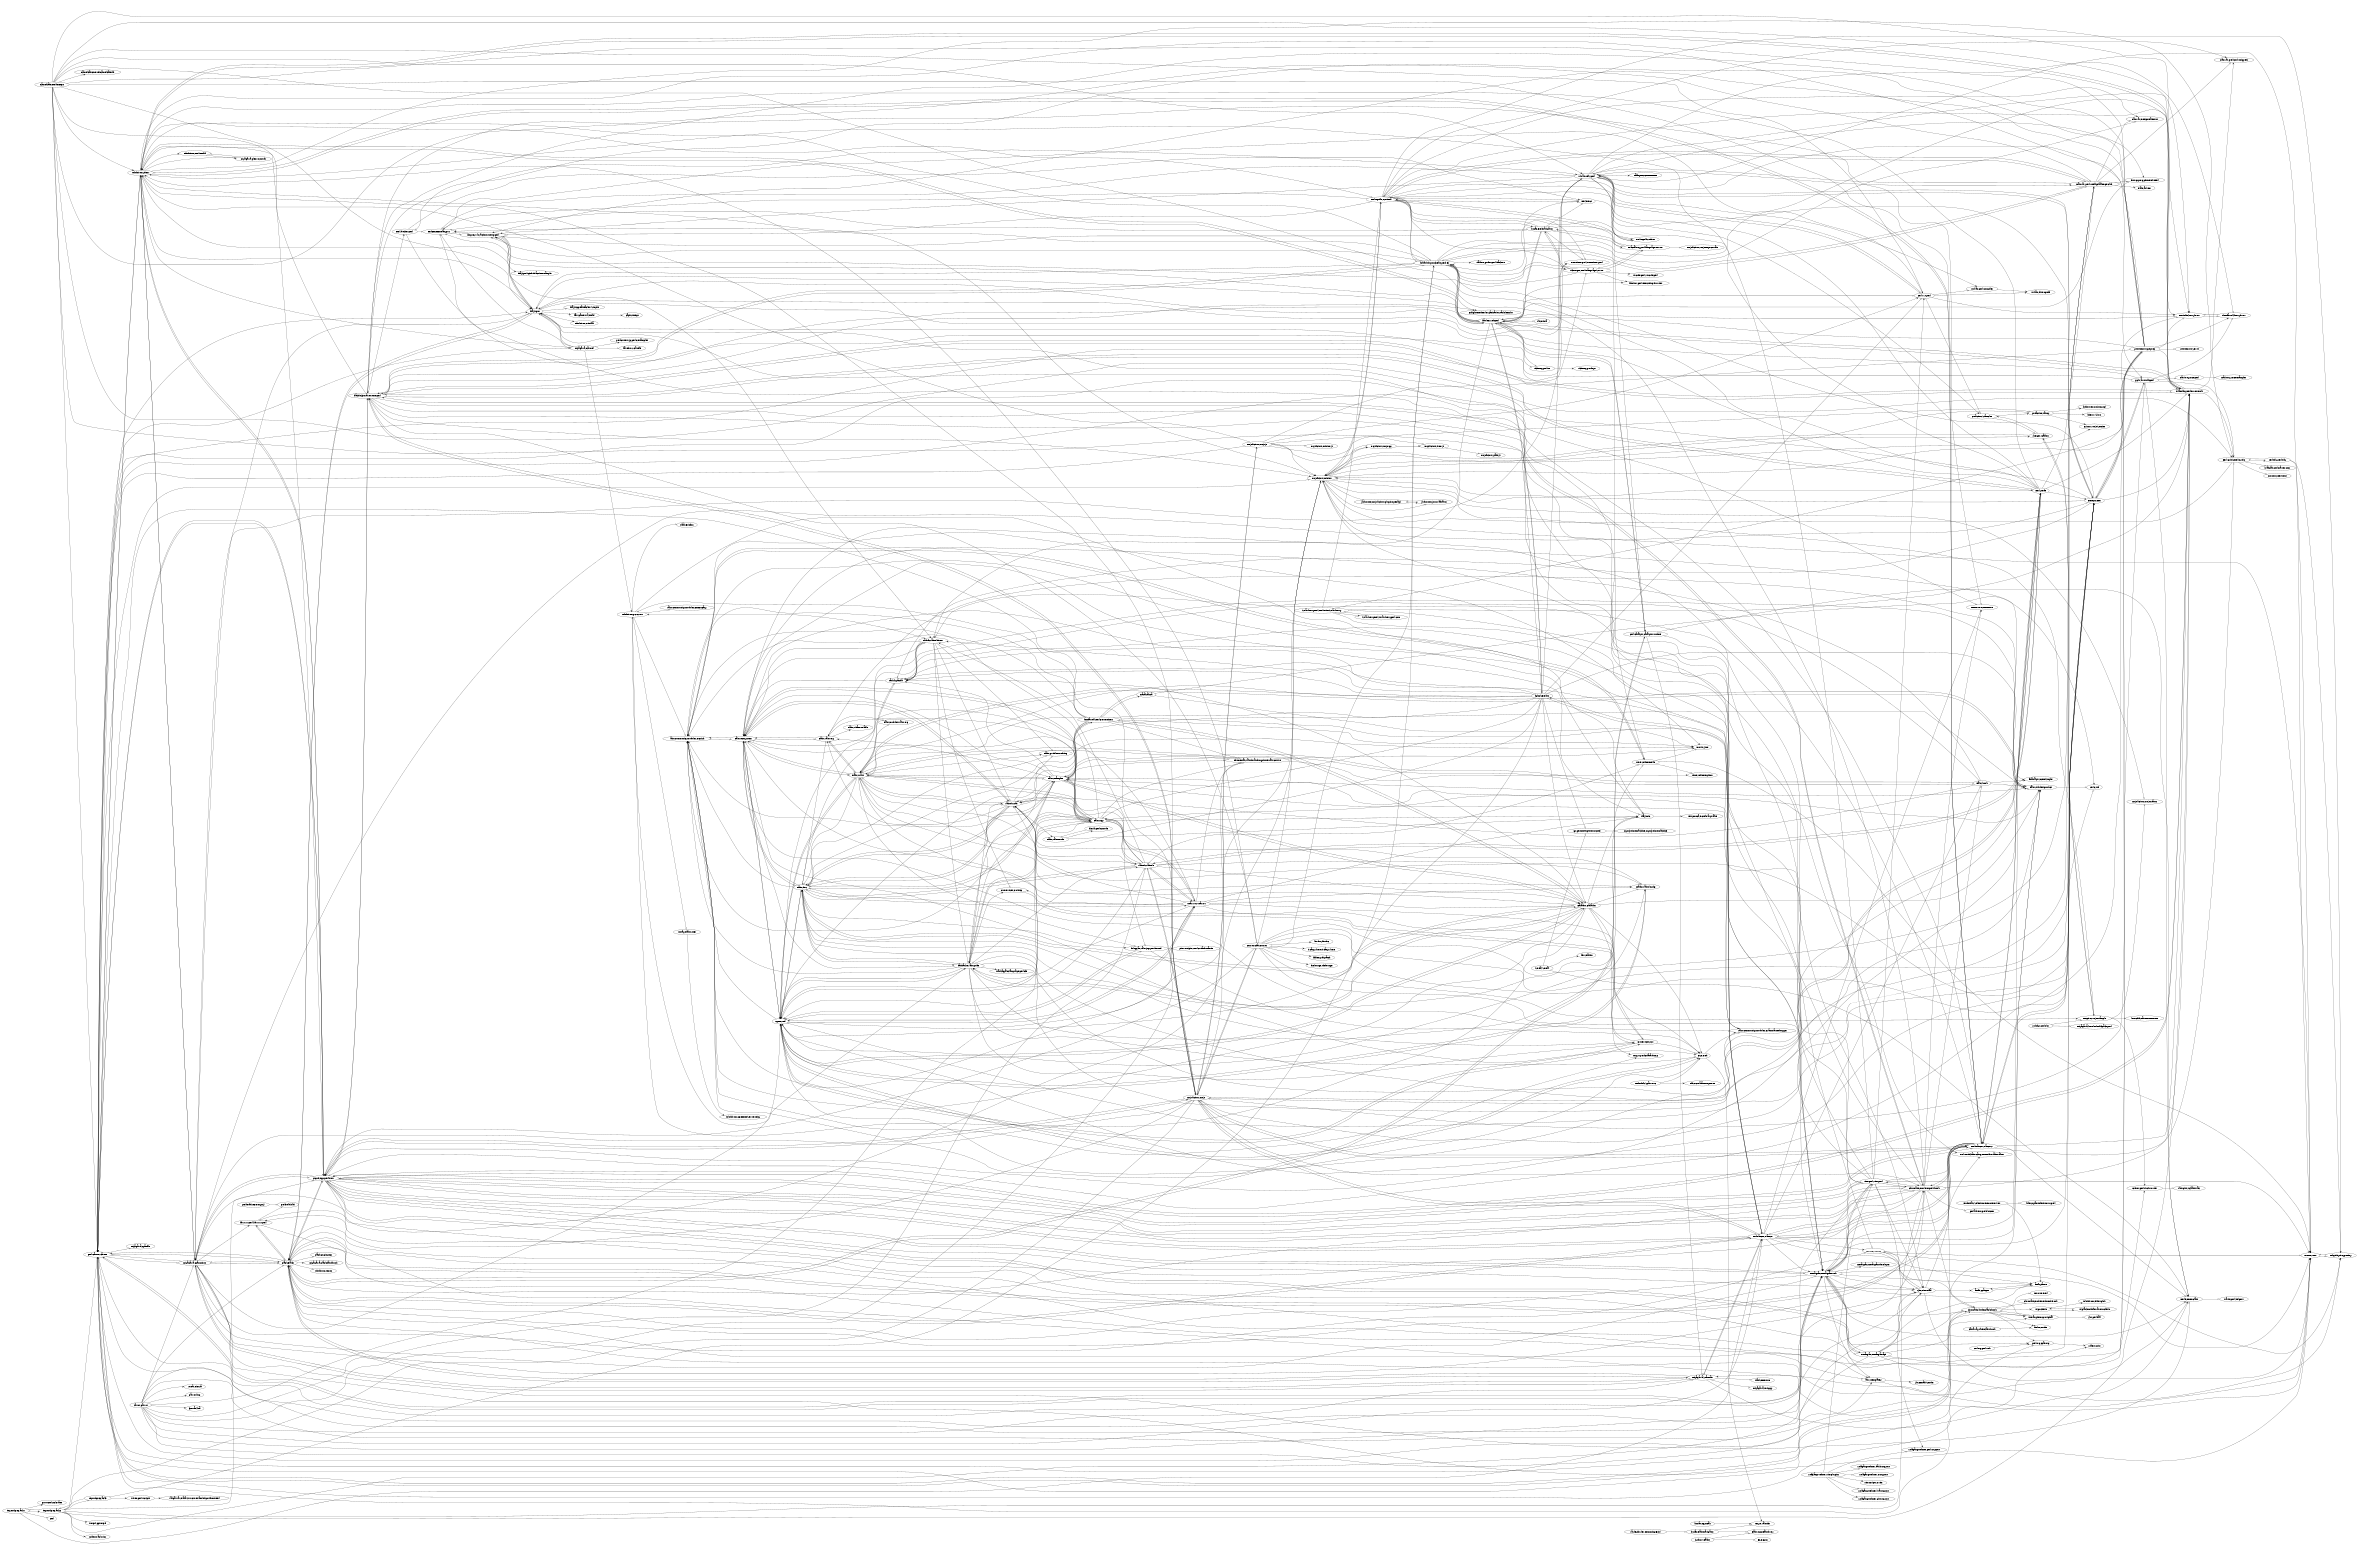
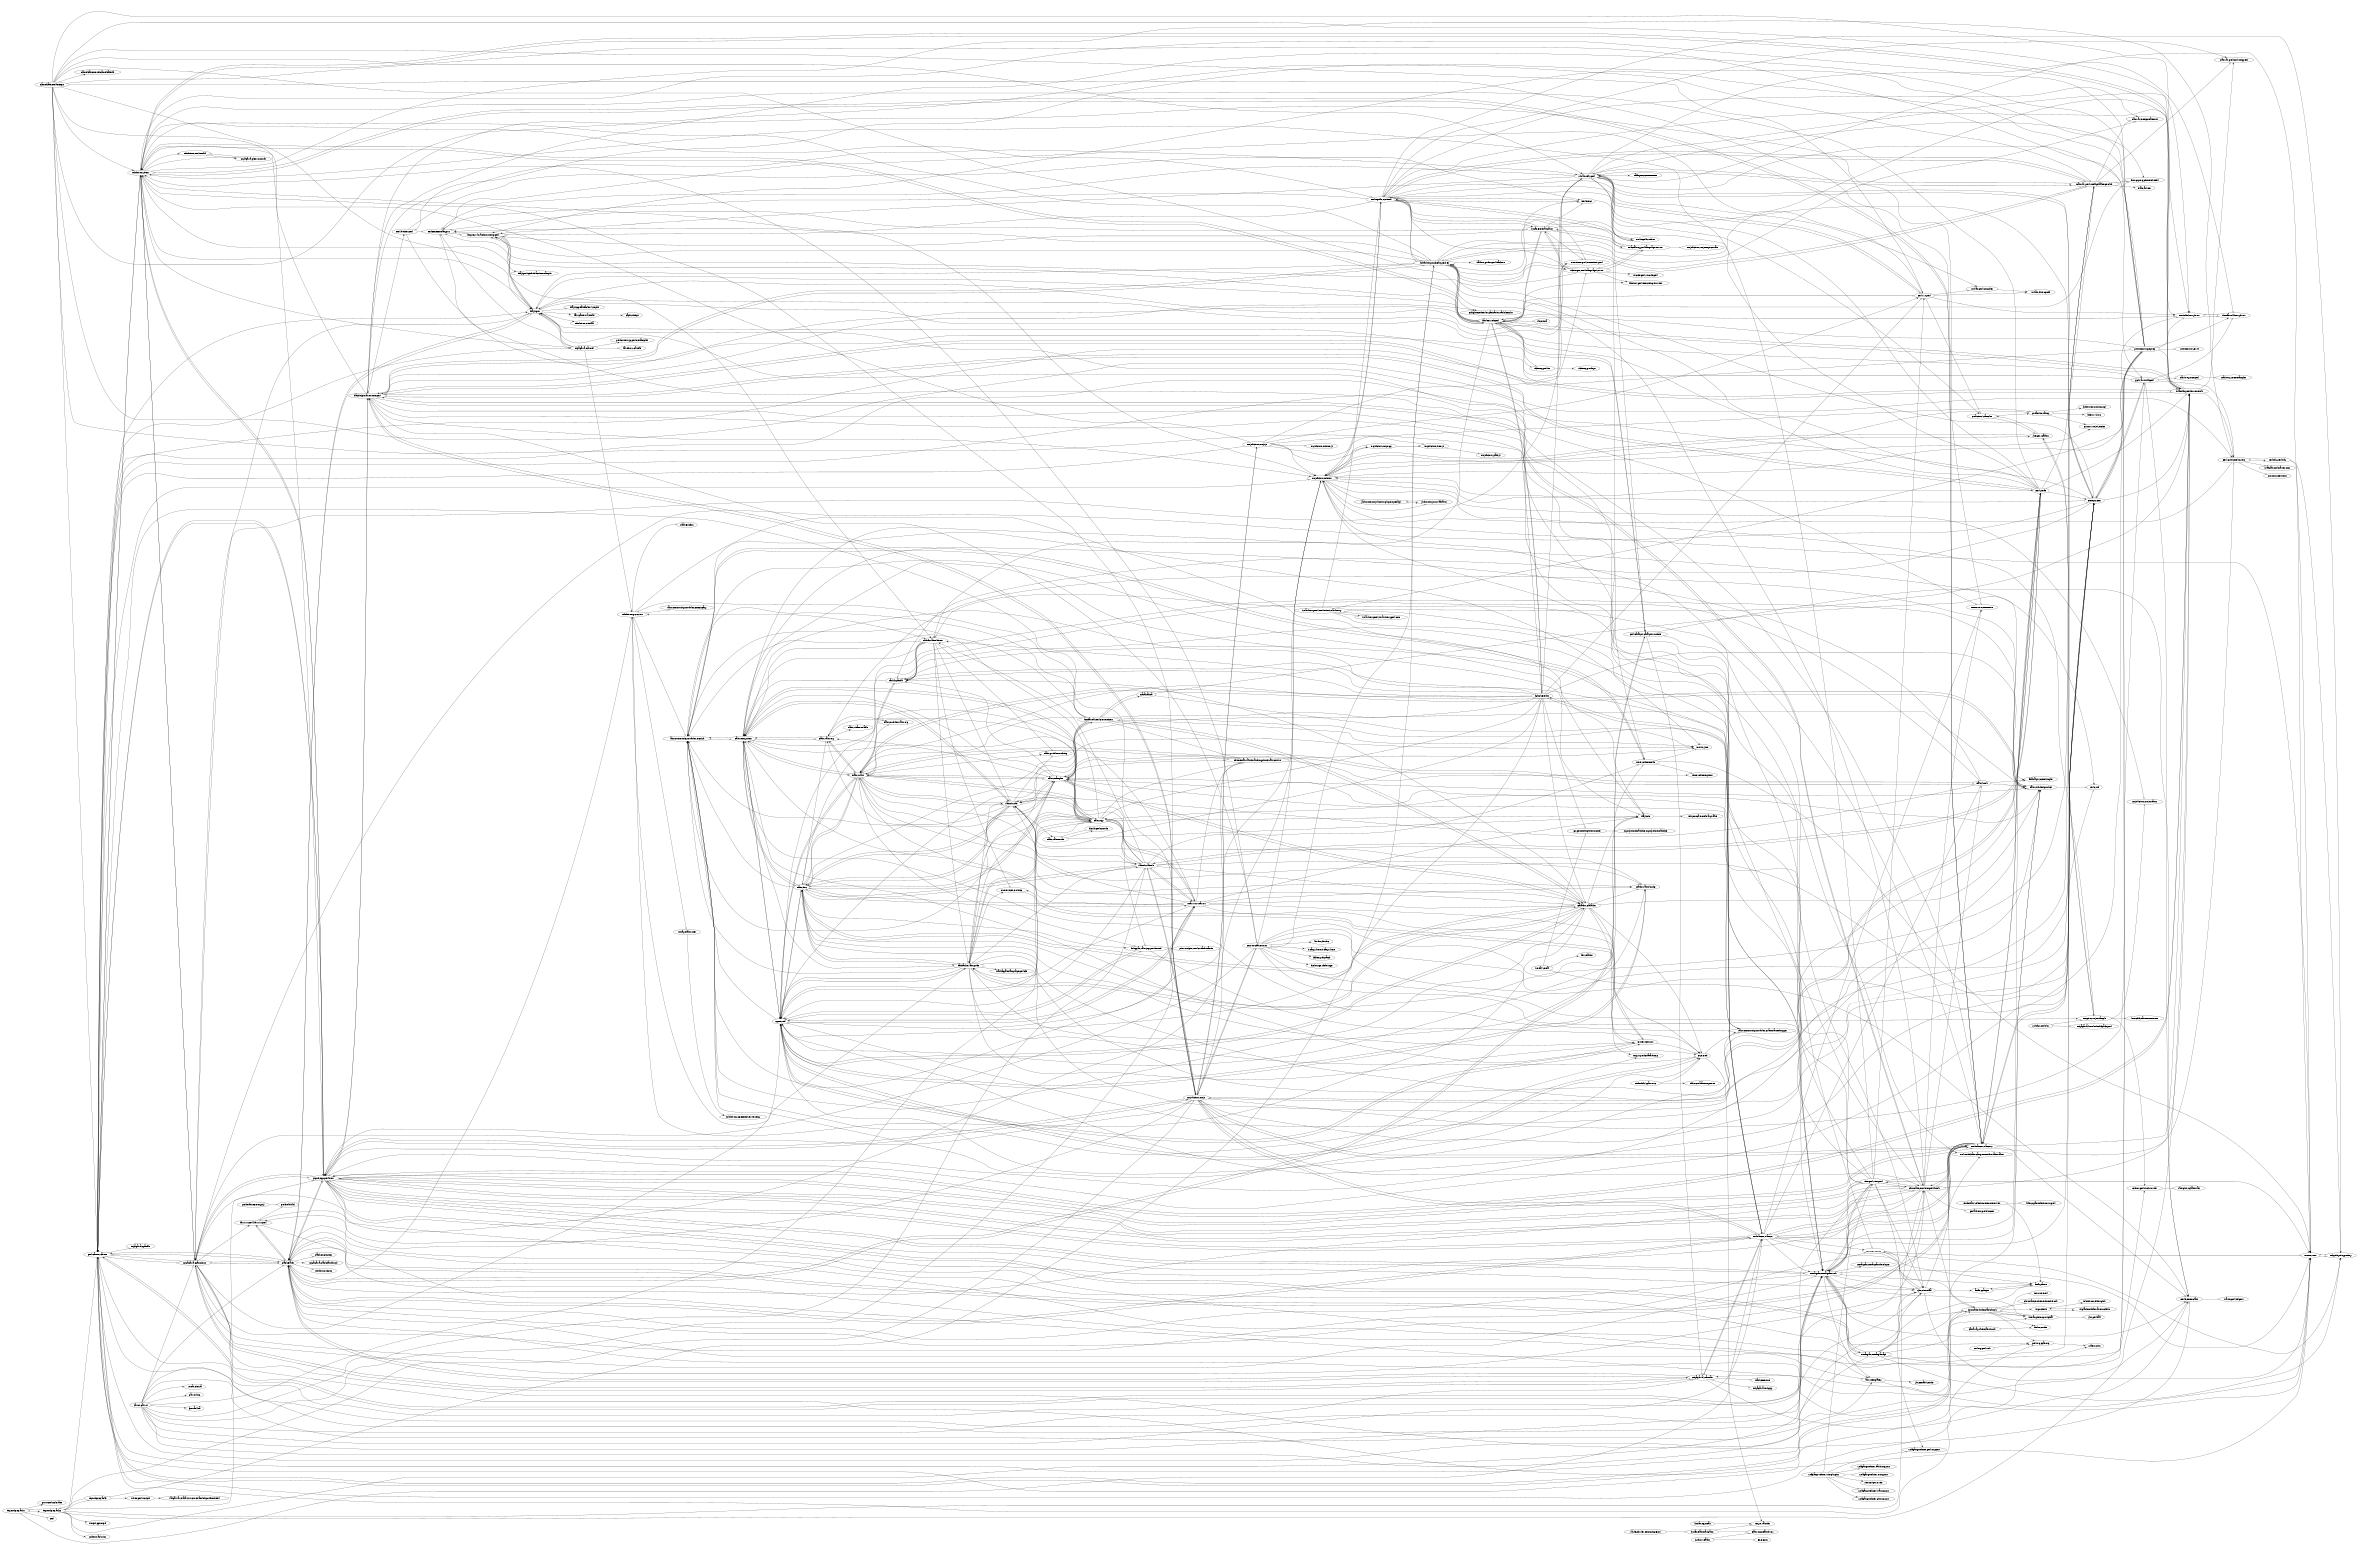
(908, 802) -> (829, 833)
none -> (526, 1000)
